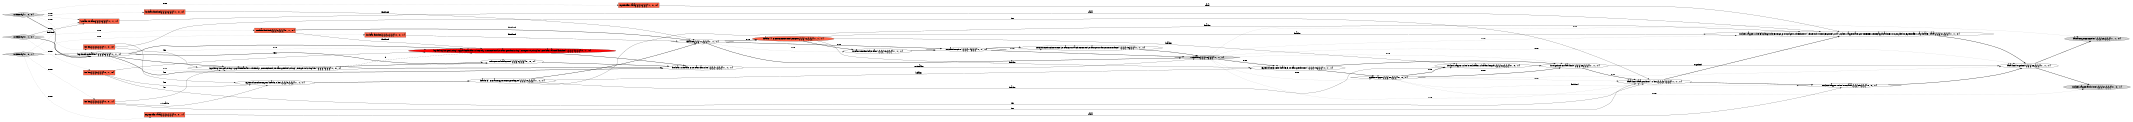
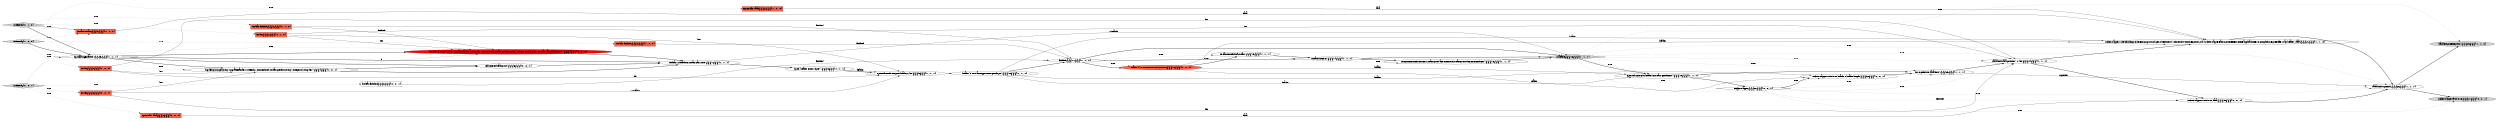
(492, 30) -> (683, 26)
(50, 33) -> (49, 54)
(385, 35) -> (381, 84)
none -> (820, 69)
(1489, 74) -> (1857, 85)
(1849, 86) -> (2215, 100)
